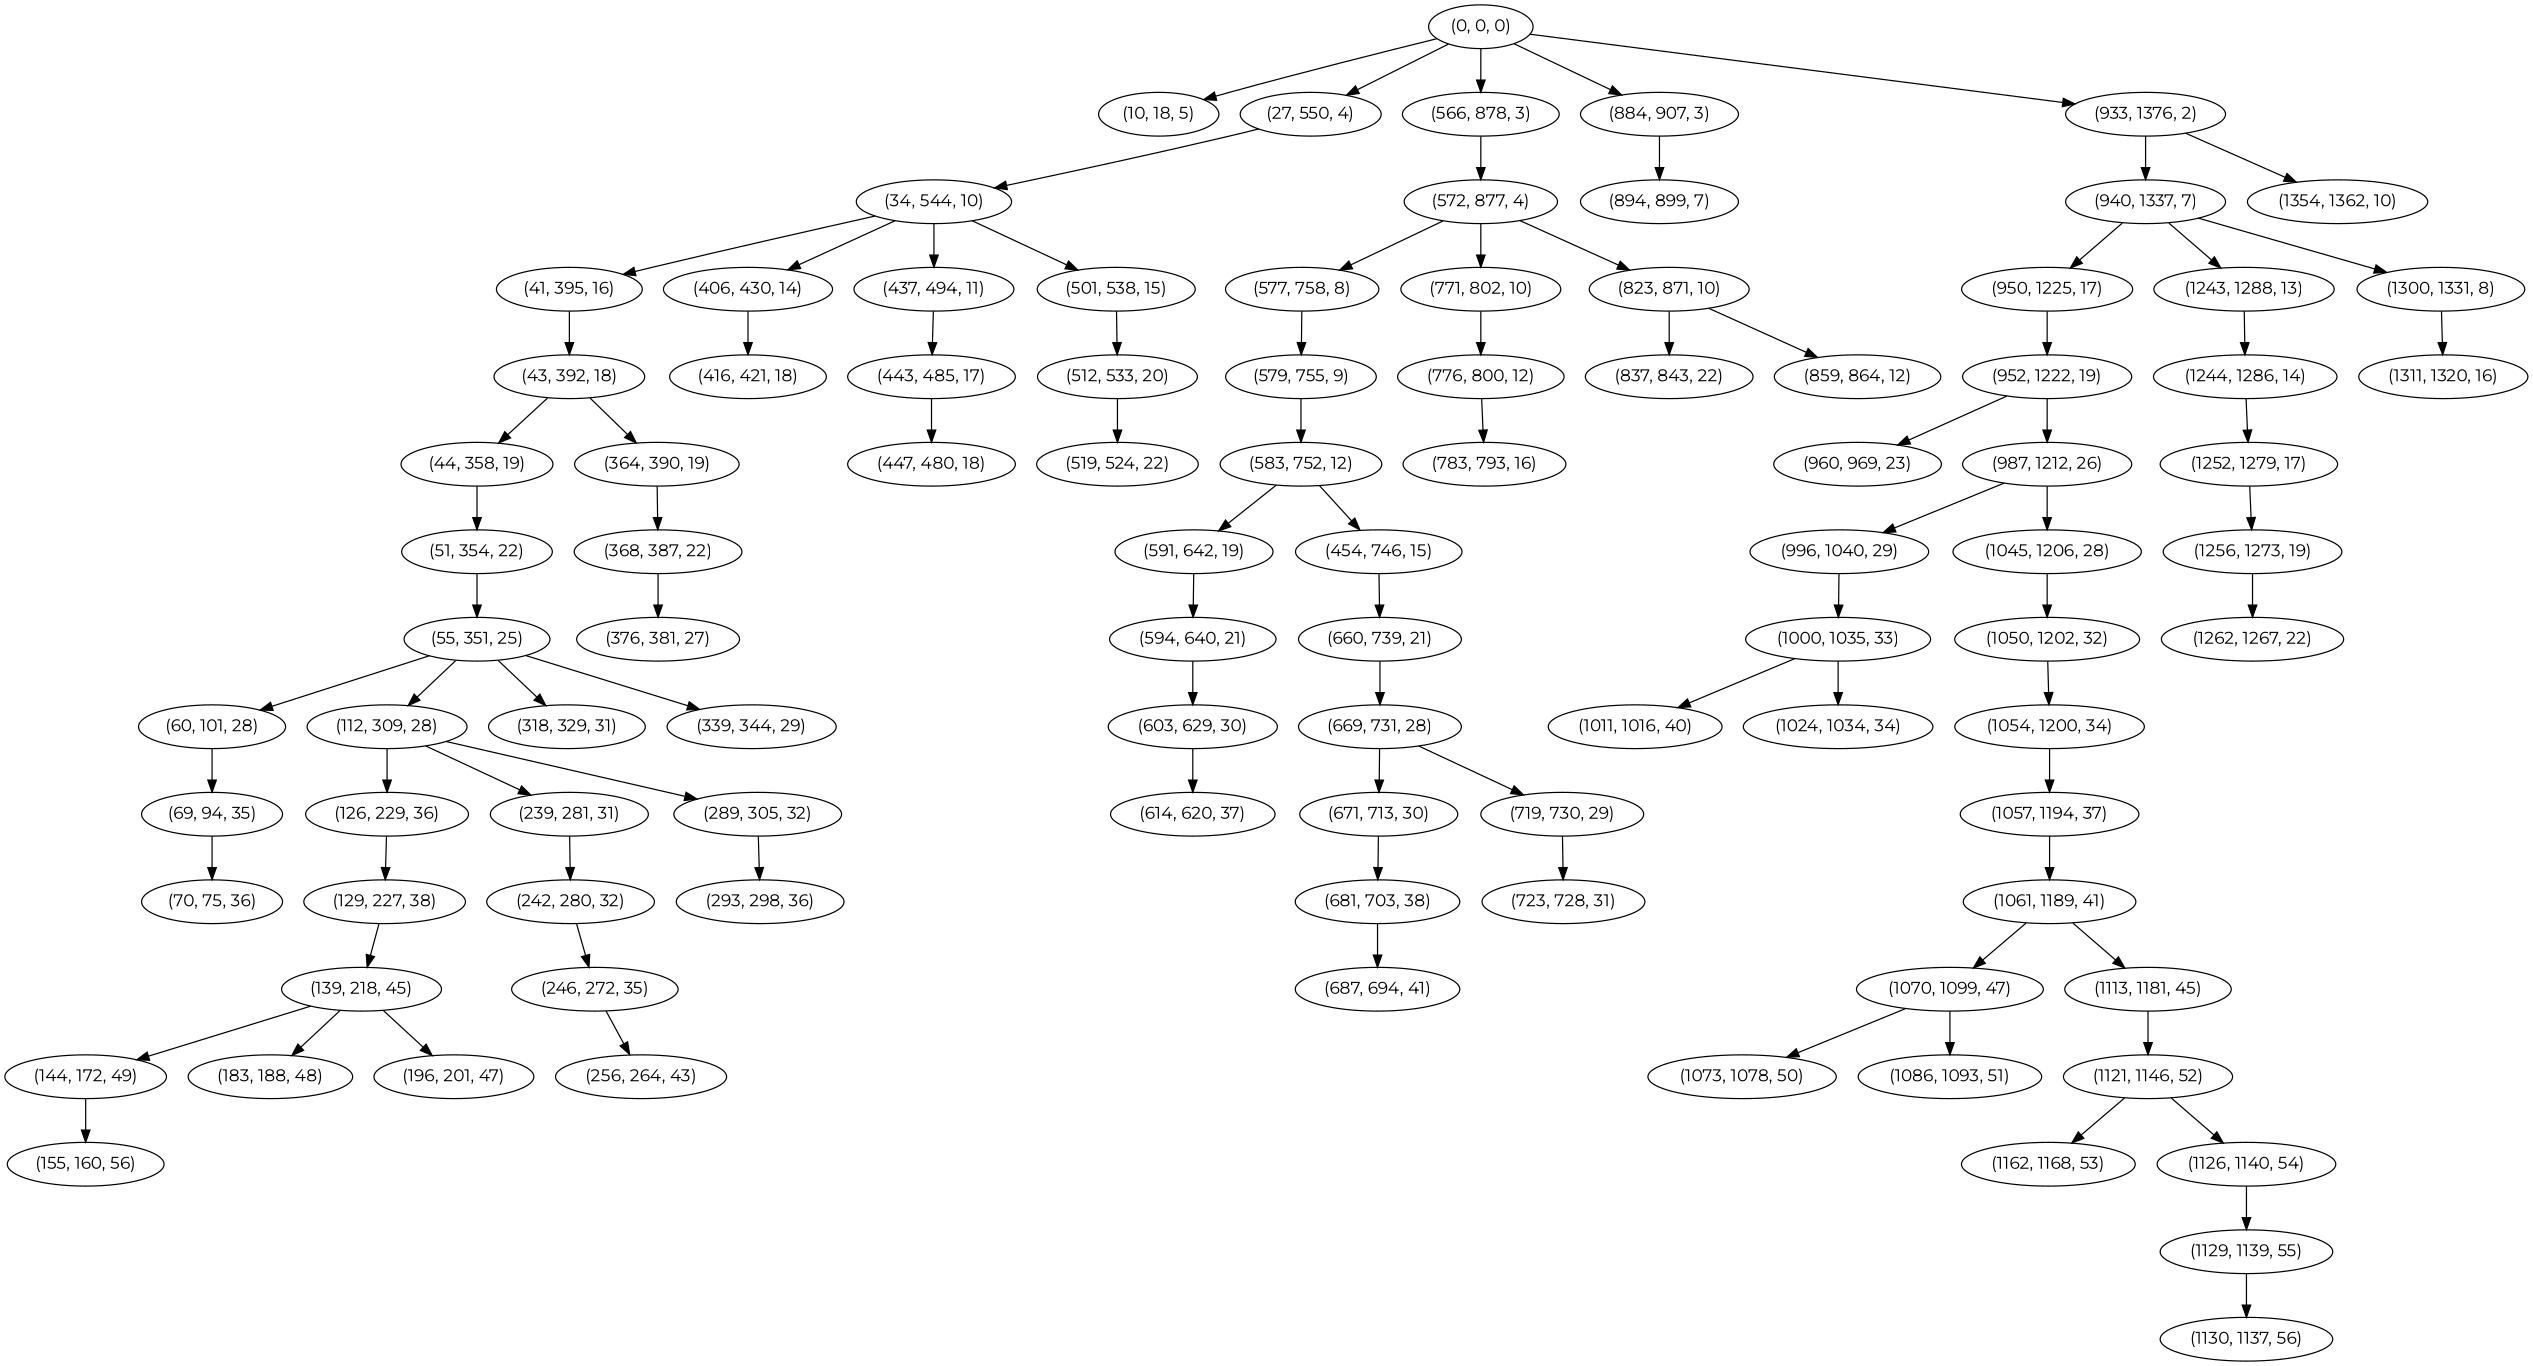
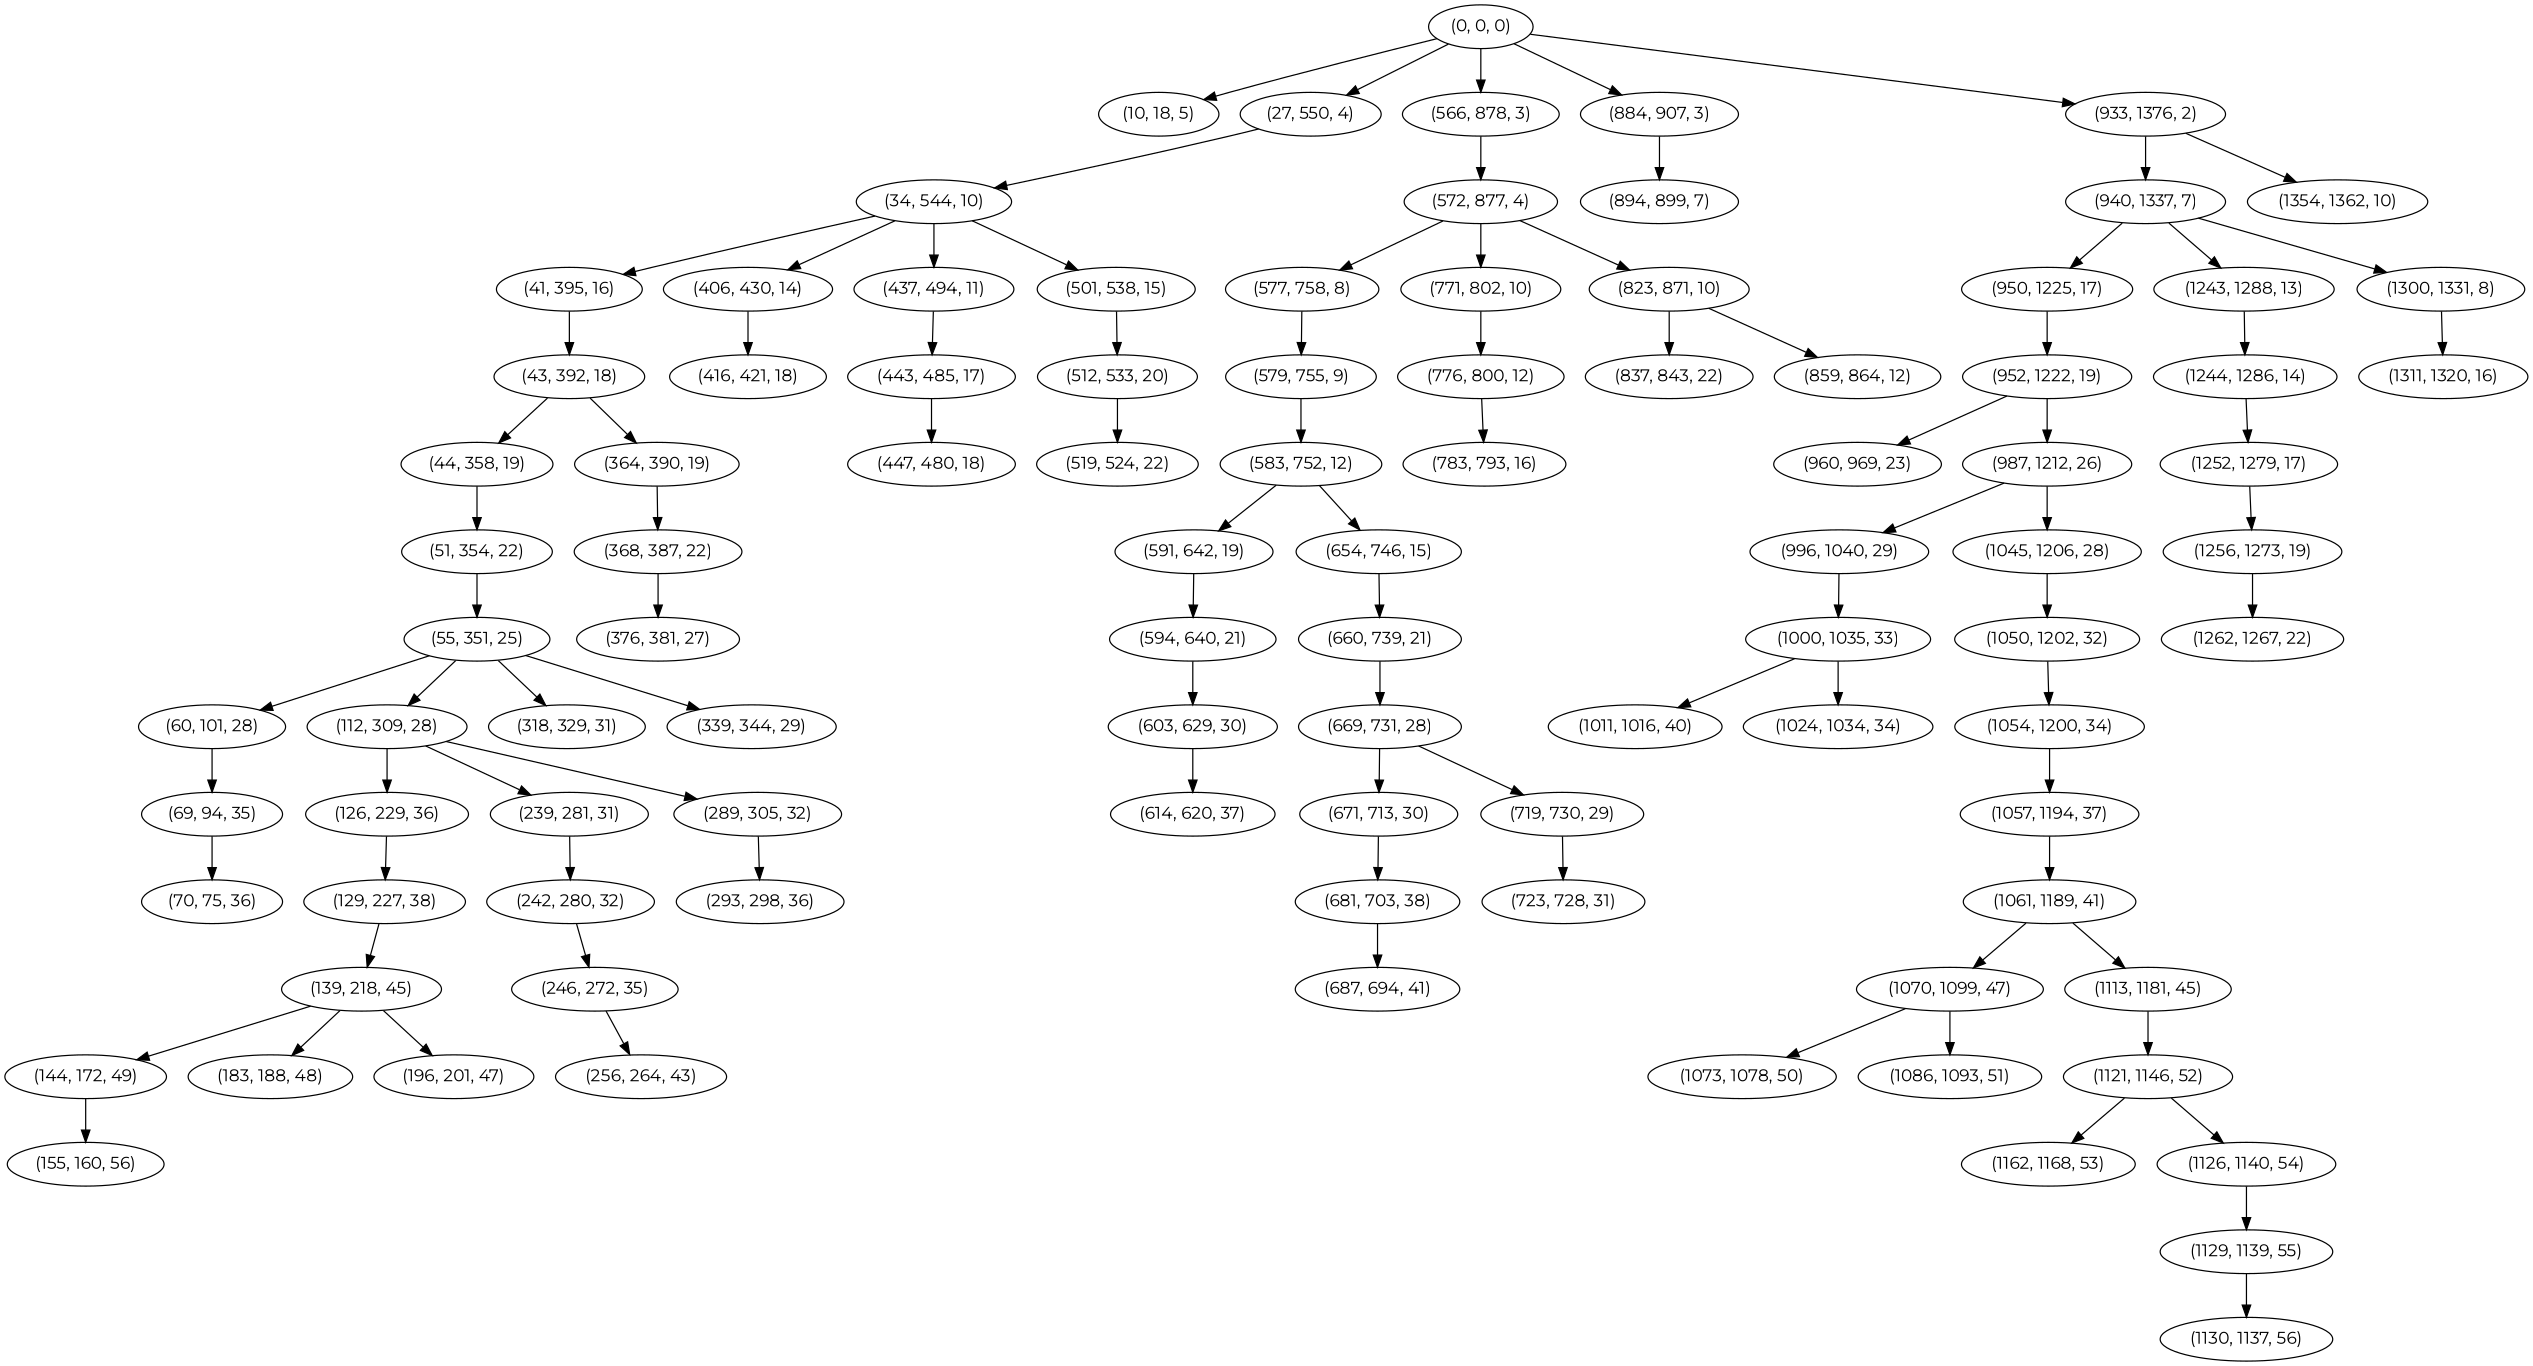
(1379, 552) -> (1379, 552)
